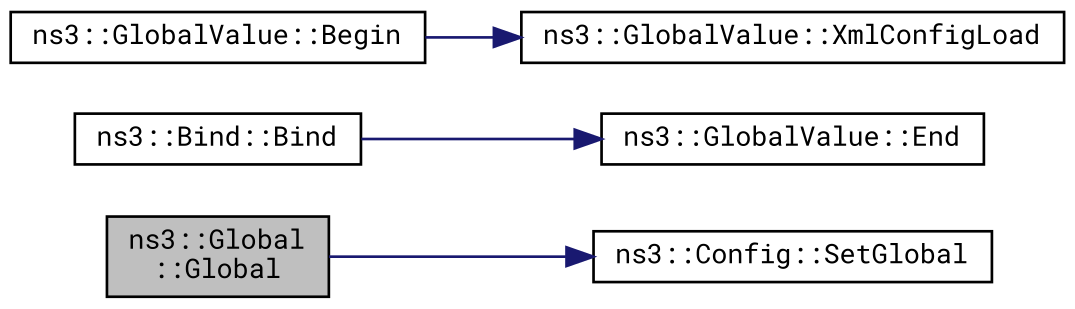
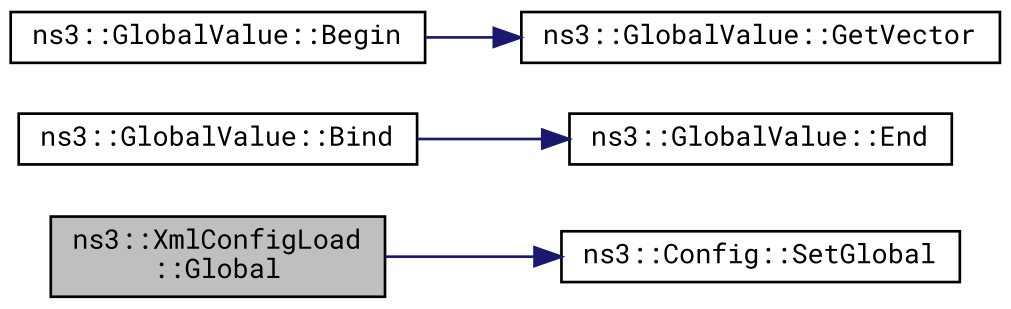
(793, 37) -> (761, 37)
(218, 139) -> (218, 139)
(218, 257) -> (218, 257)
